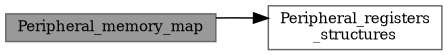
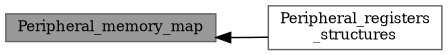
(235, 18) -> (249, 37)
